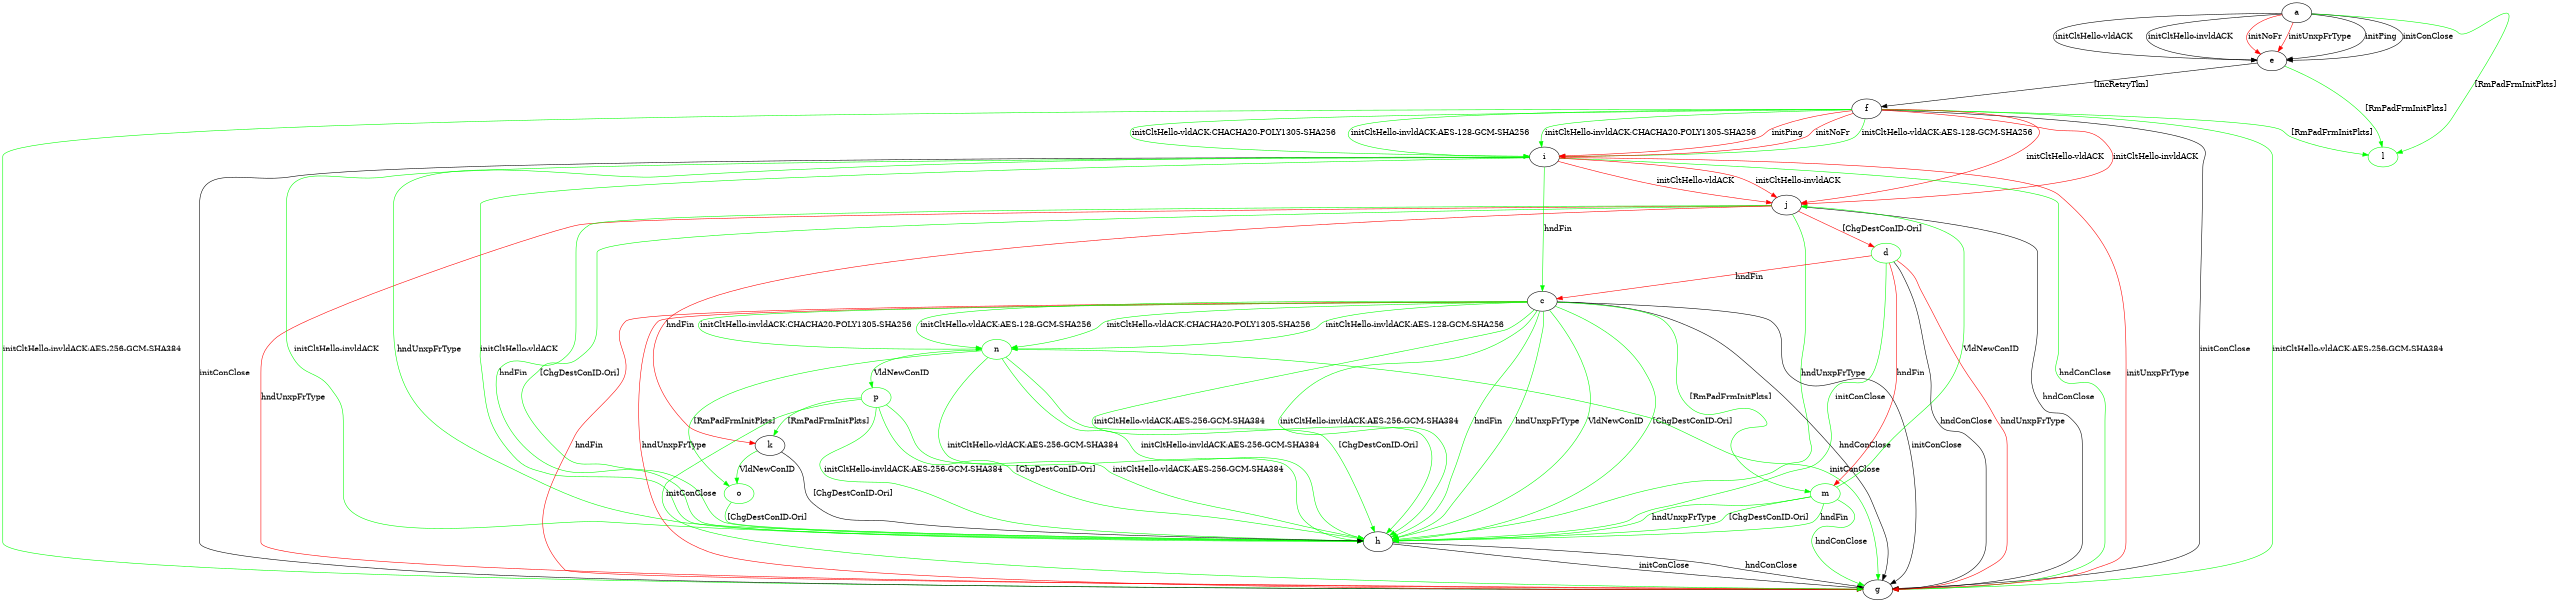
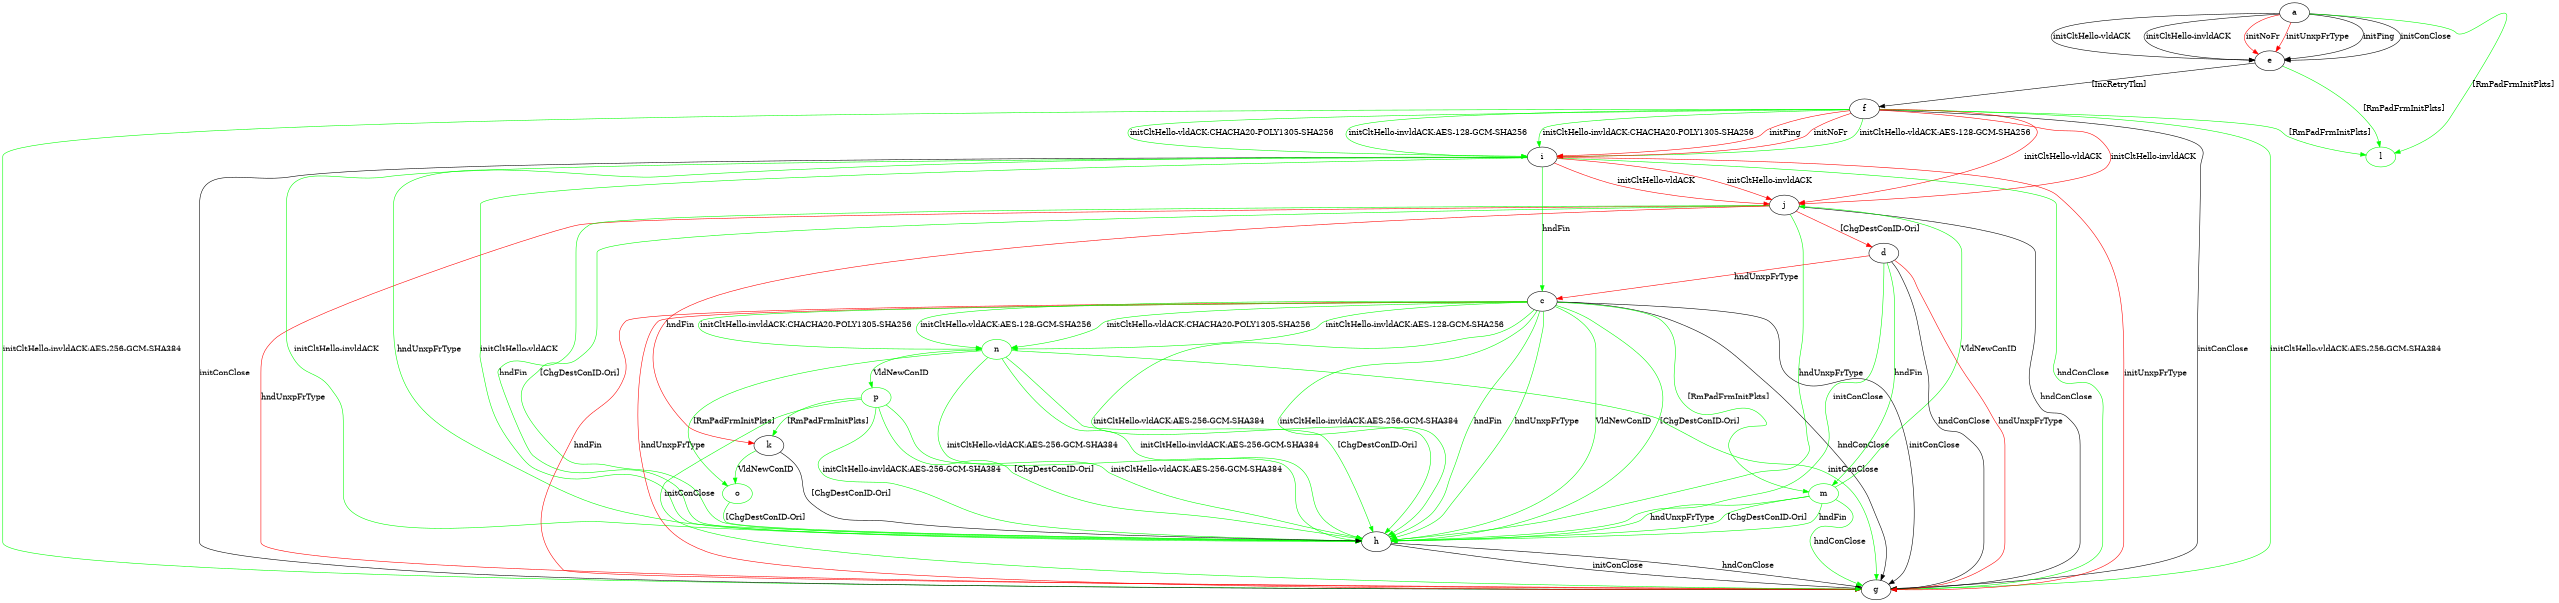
(1886, 253) -> (1884, 253)
(1750, 277) -> (1768, 277)
(1896, 381) -> (1894, 381)
